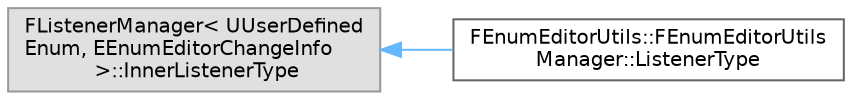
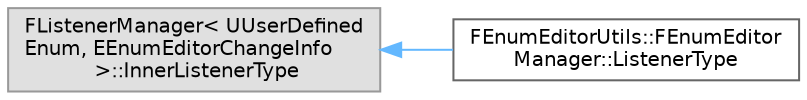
(649, 50) -> (626, 50)
